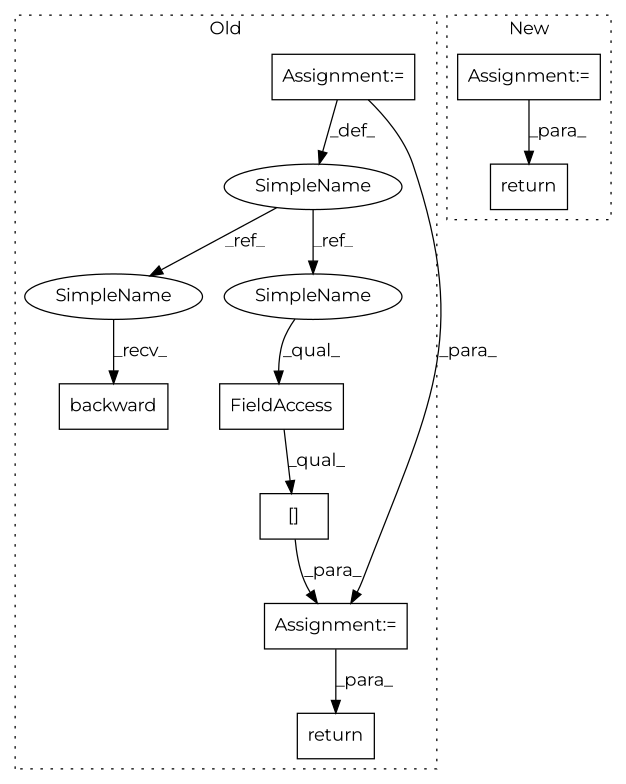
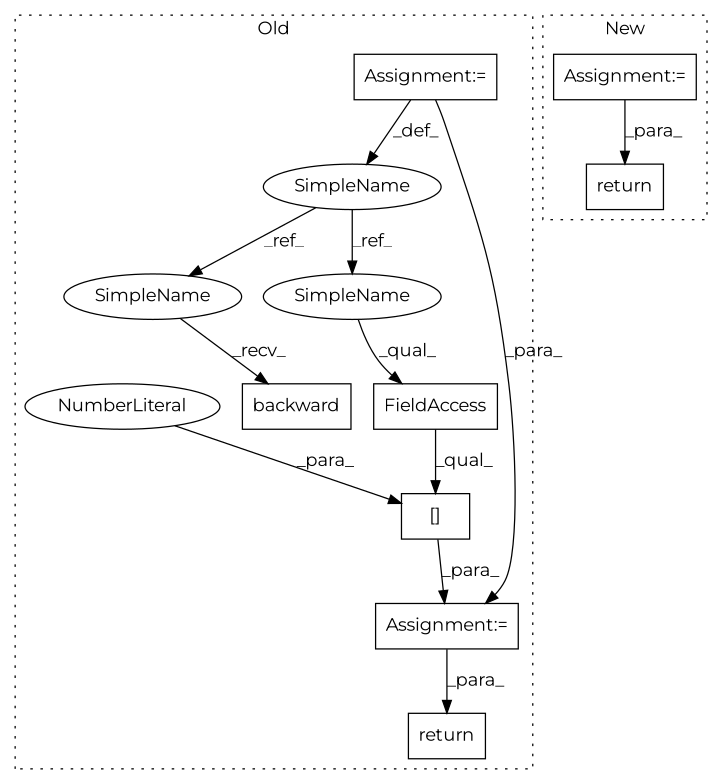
none -> (122, 407)
